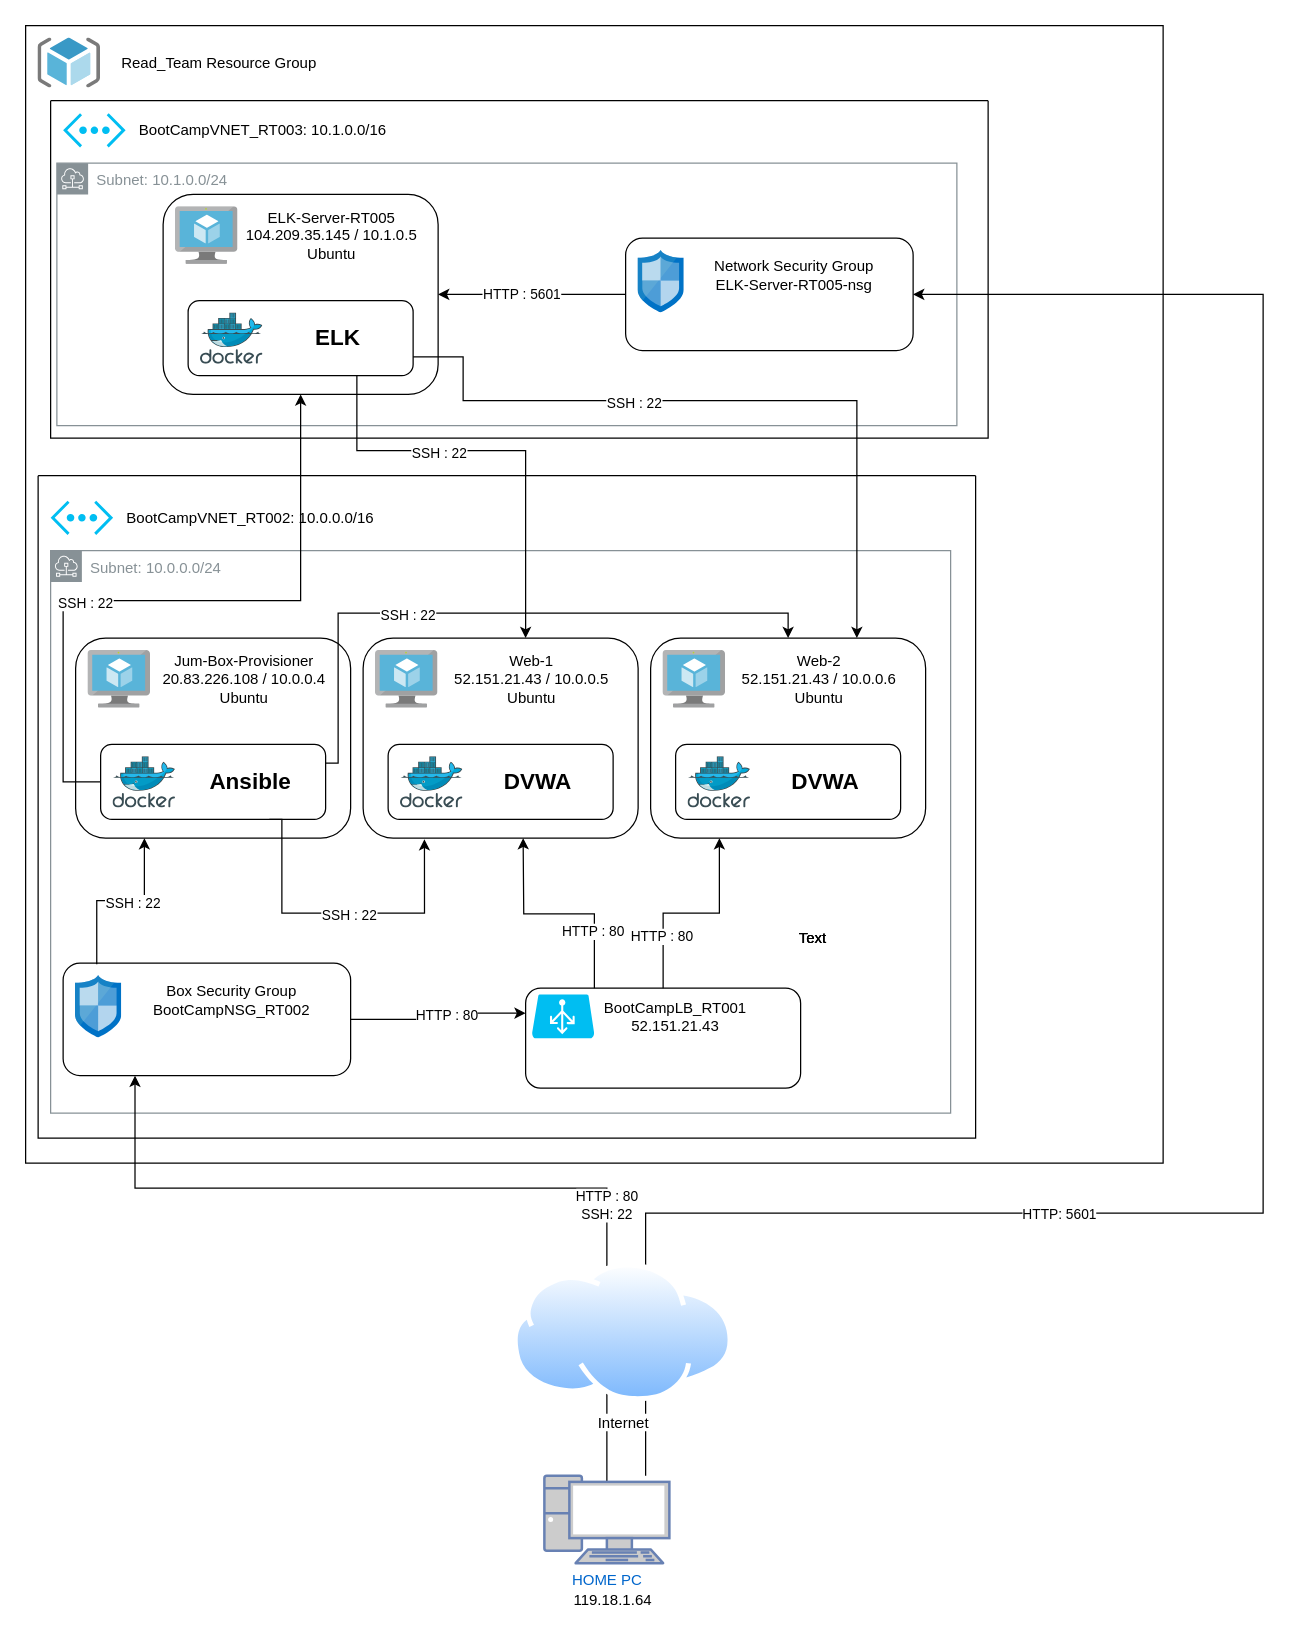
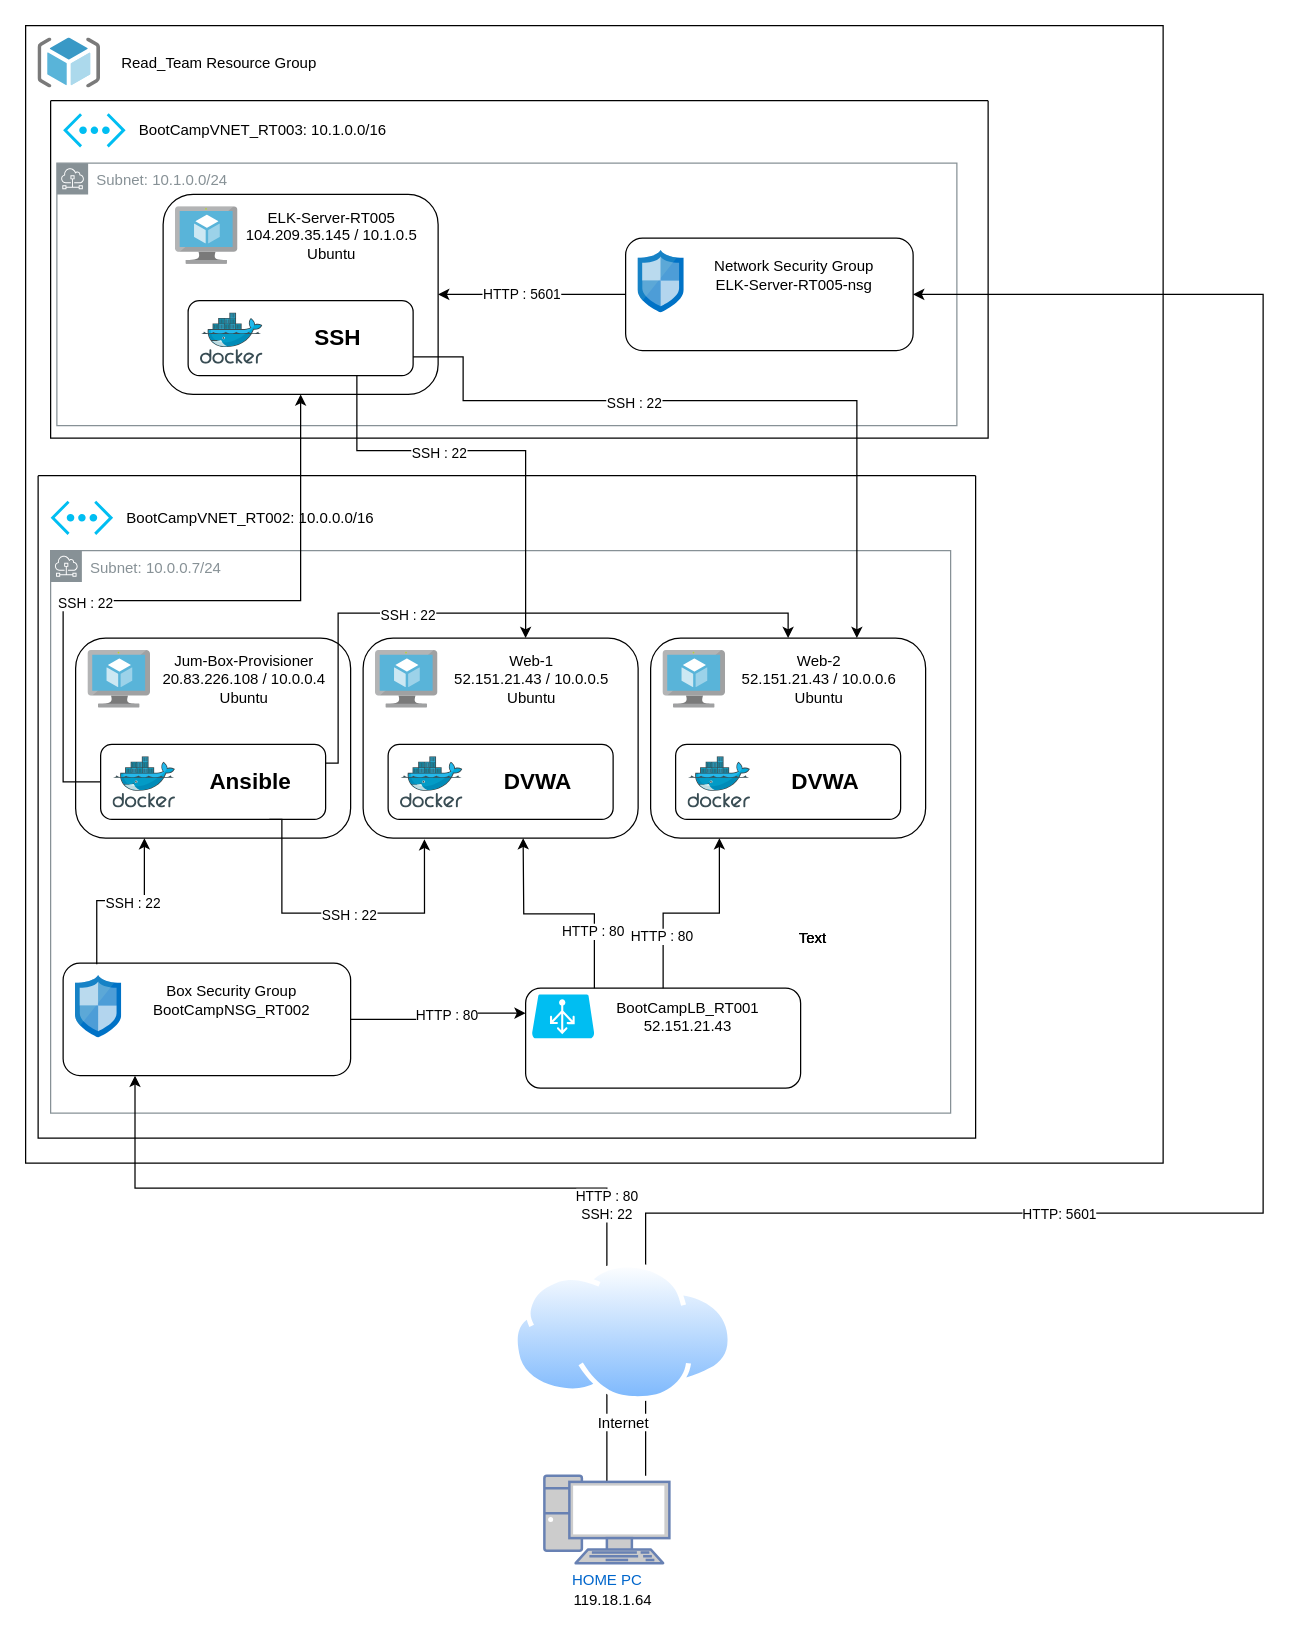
(338, 338) -> (338, 338)
(161, 568) -> (161, 568)
(676, 1016) -> (688, 1016)
